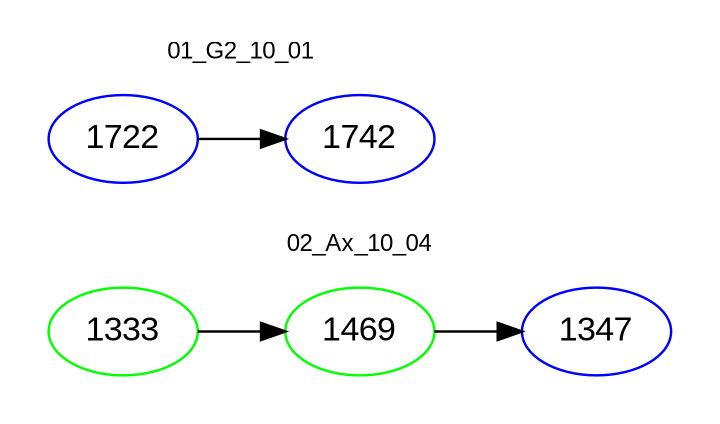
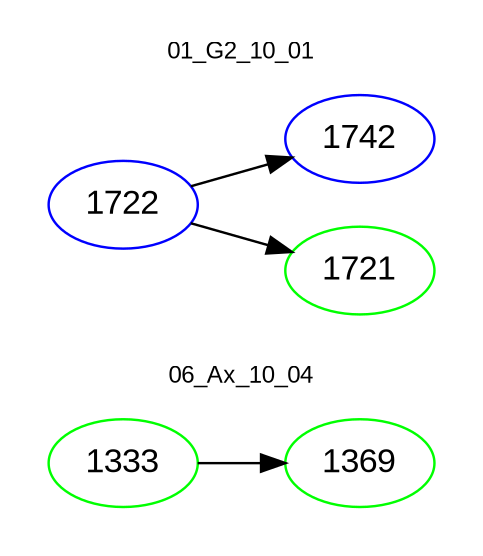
(360, 245) -> (242, 377)
none -> (360, 271)
(360, 332) -> (360, 463)
(597, 332) -> none
